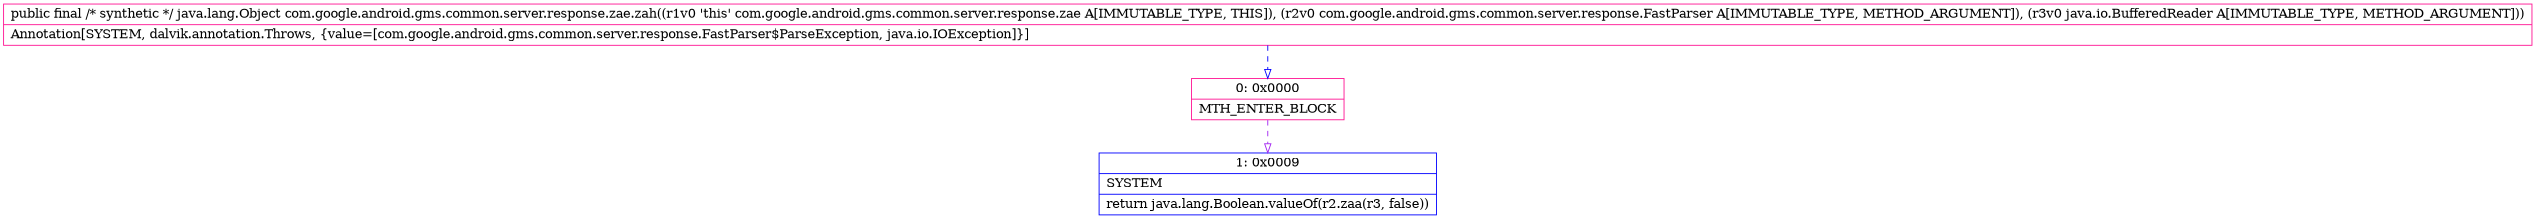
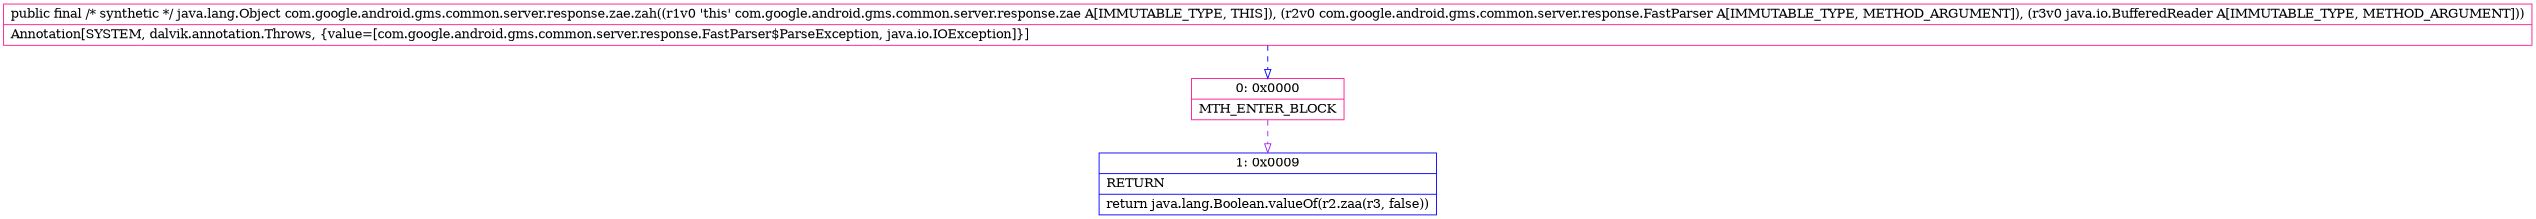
(1135, 183) -> (1135, 183)
